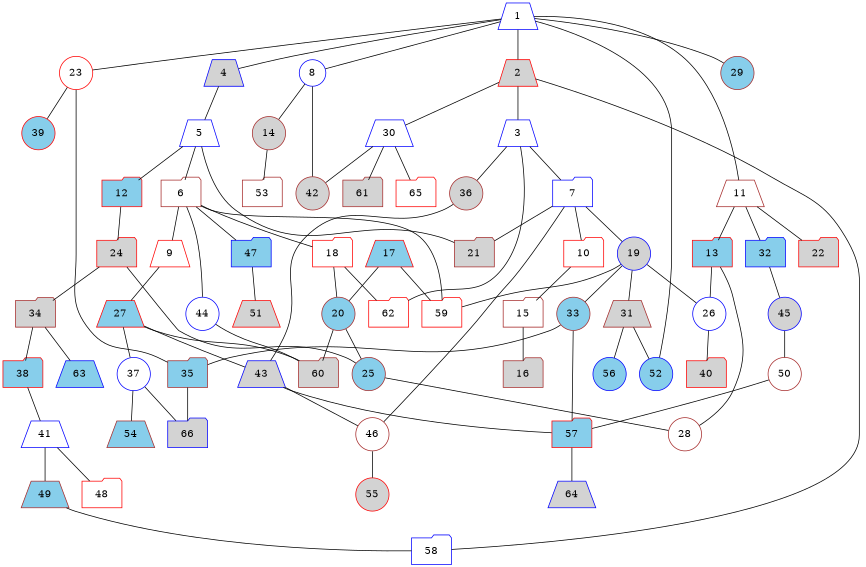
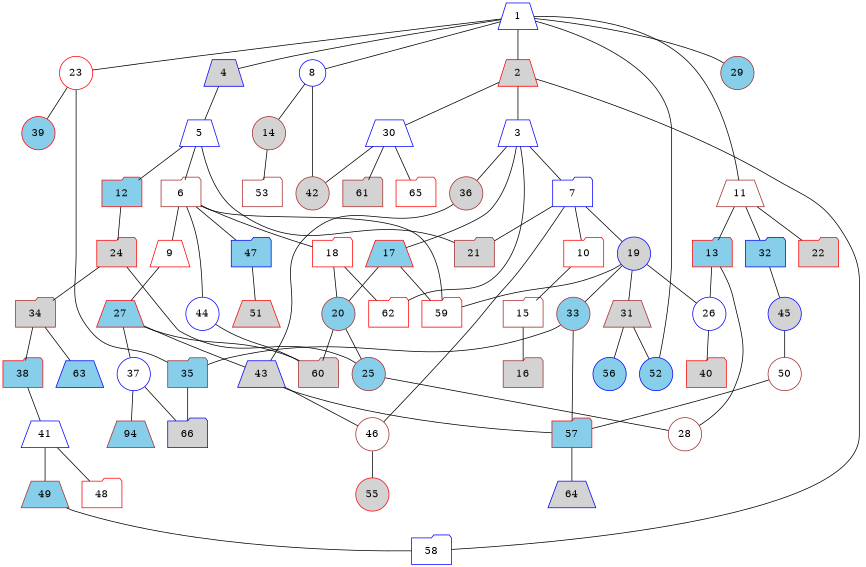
none -> (481, 217)
(131, 434) -> (131, 434)
